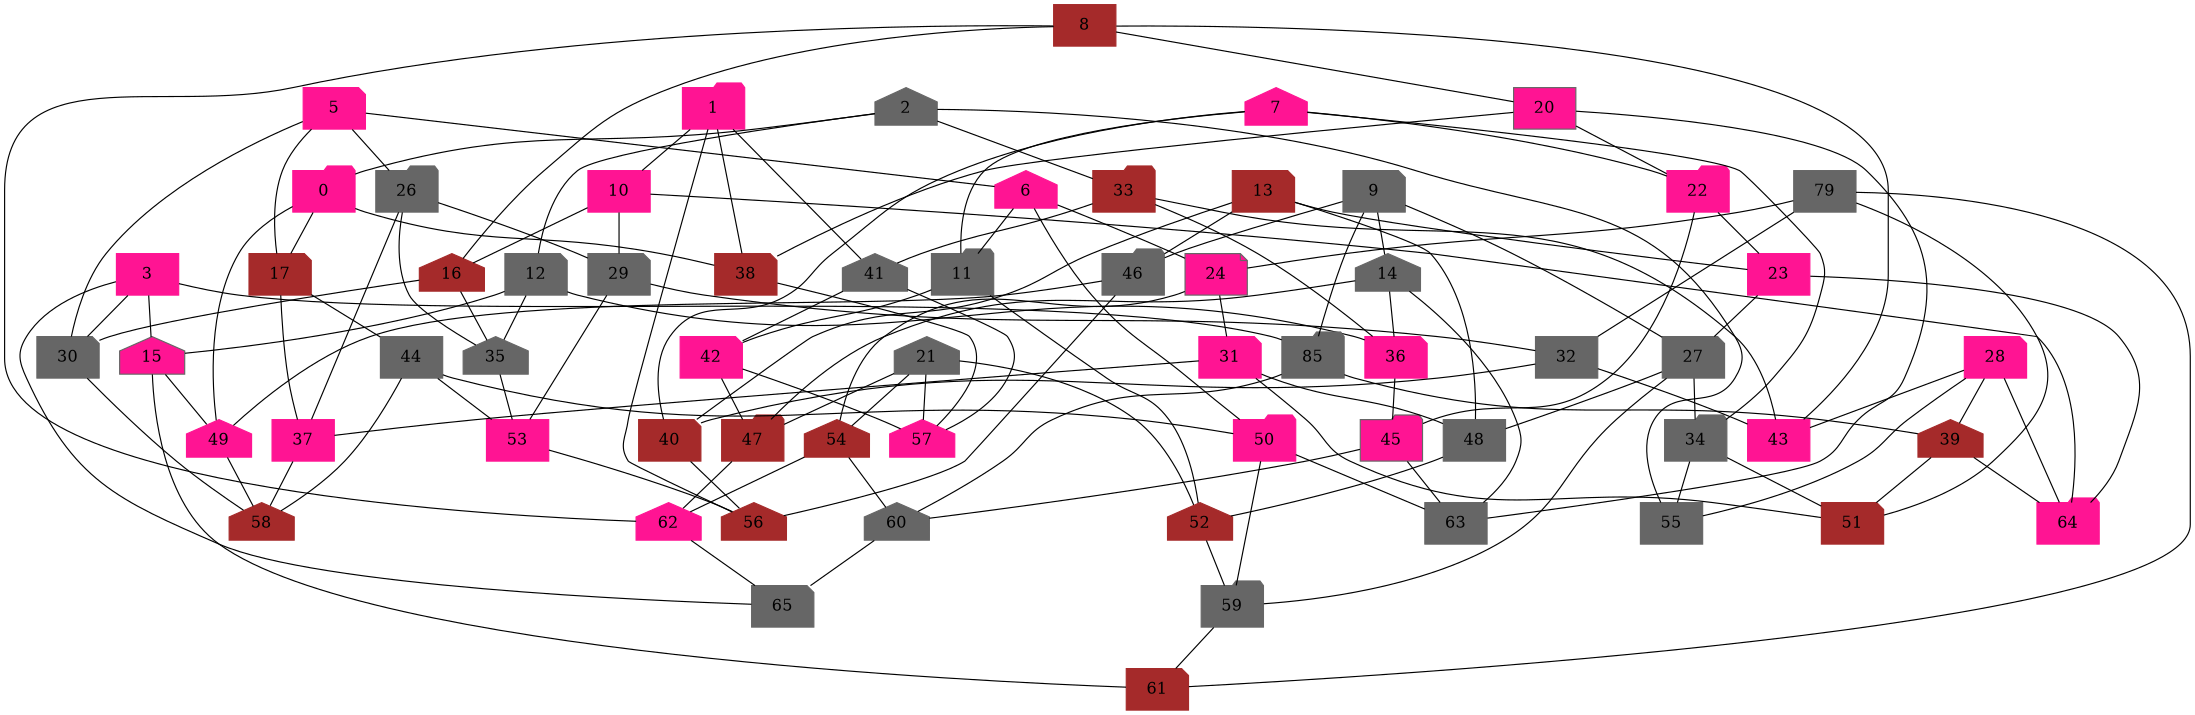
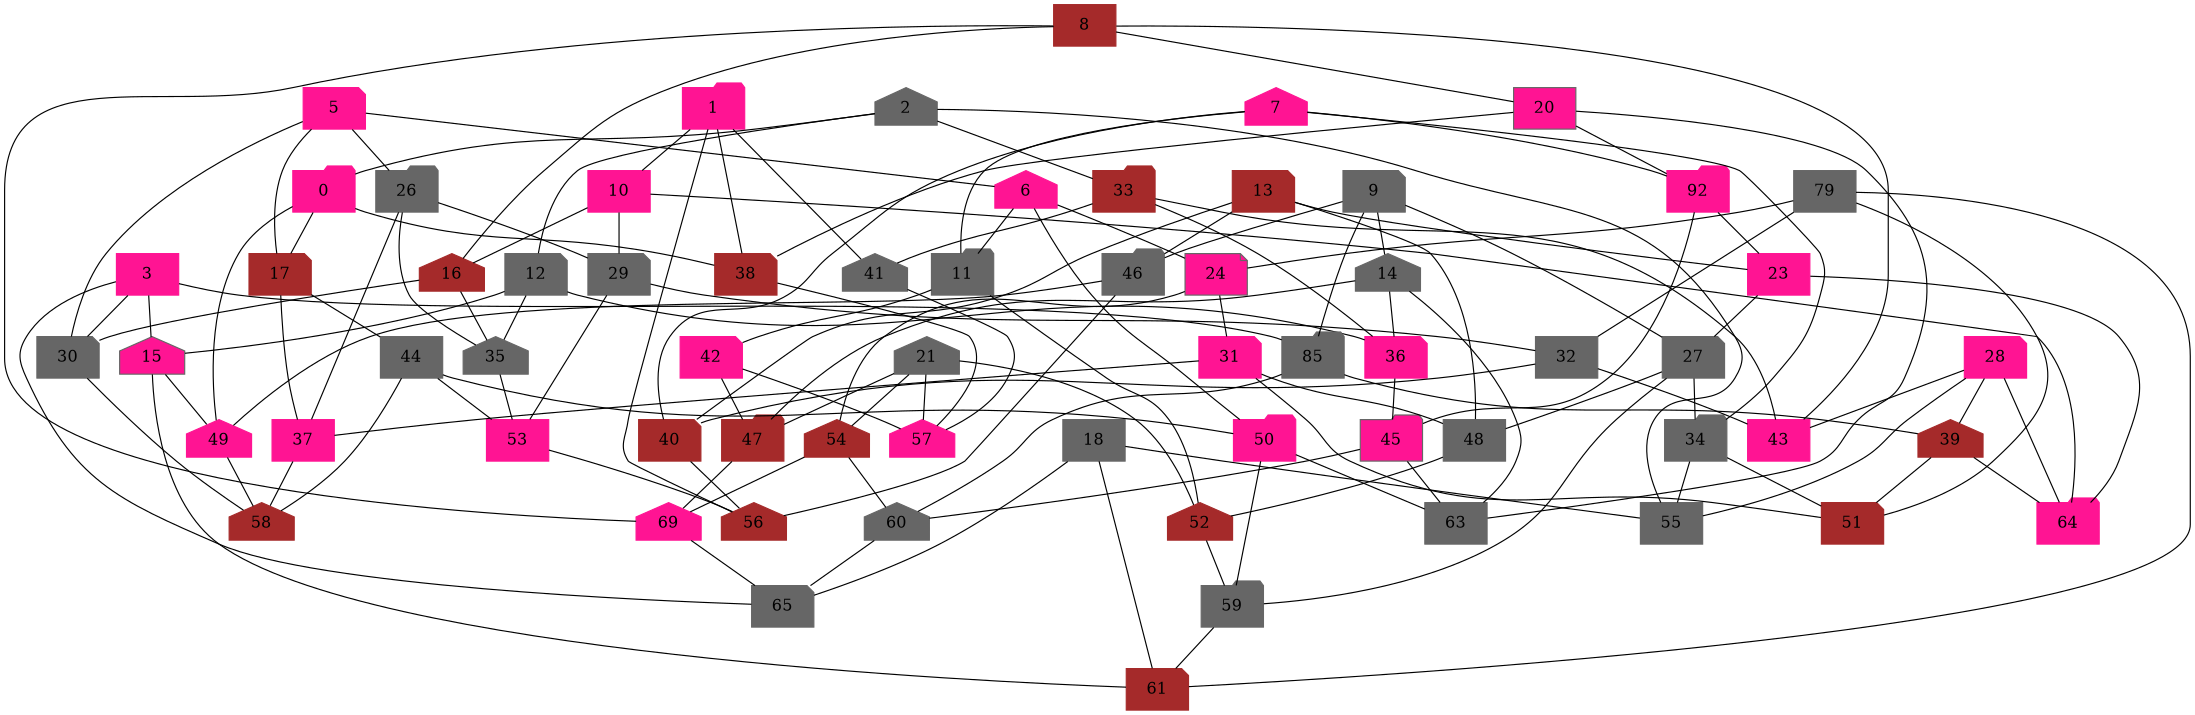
(1698, 191) -> (1698, 191)
(793, 316) -> none
none -> (1094, 440)
(669, 523) -> (669, 523)
